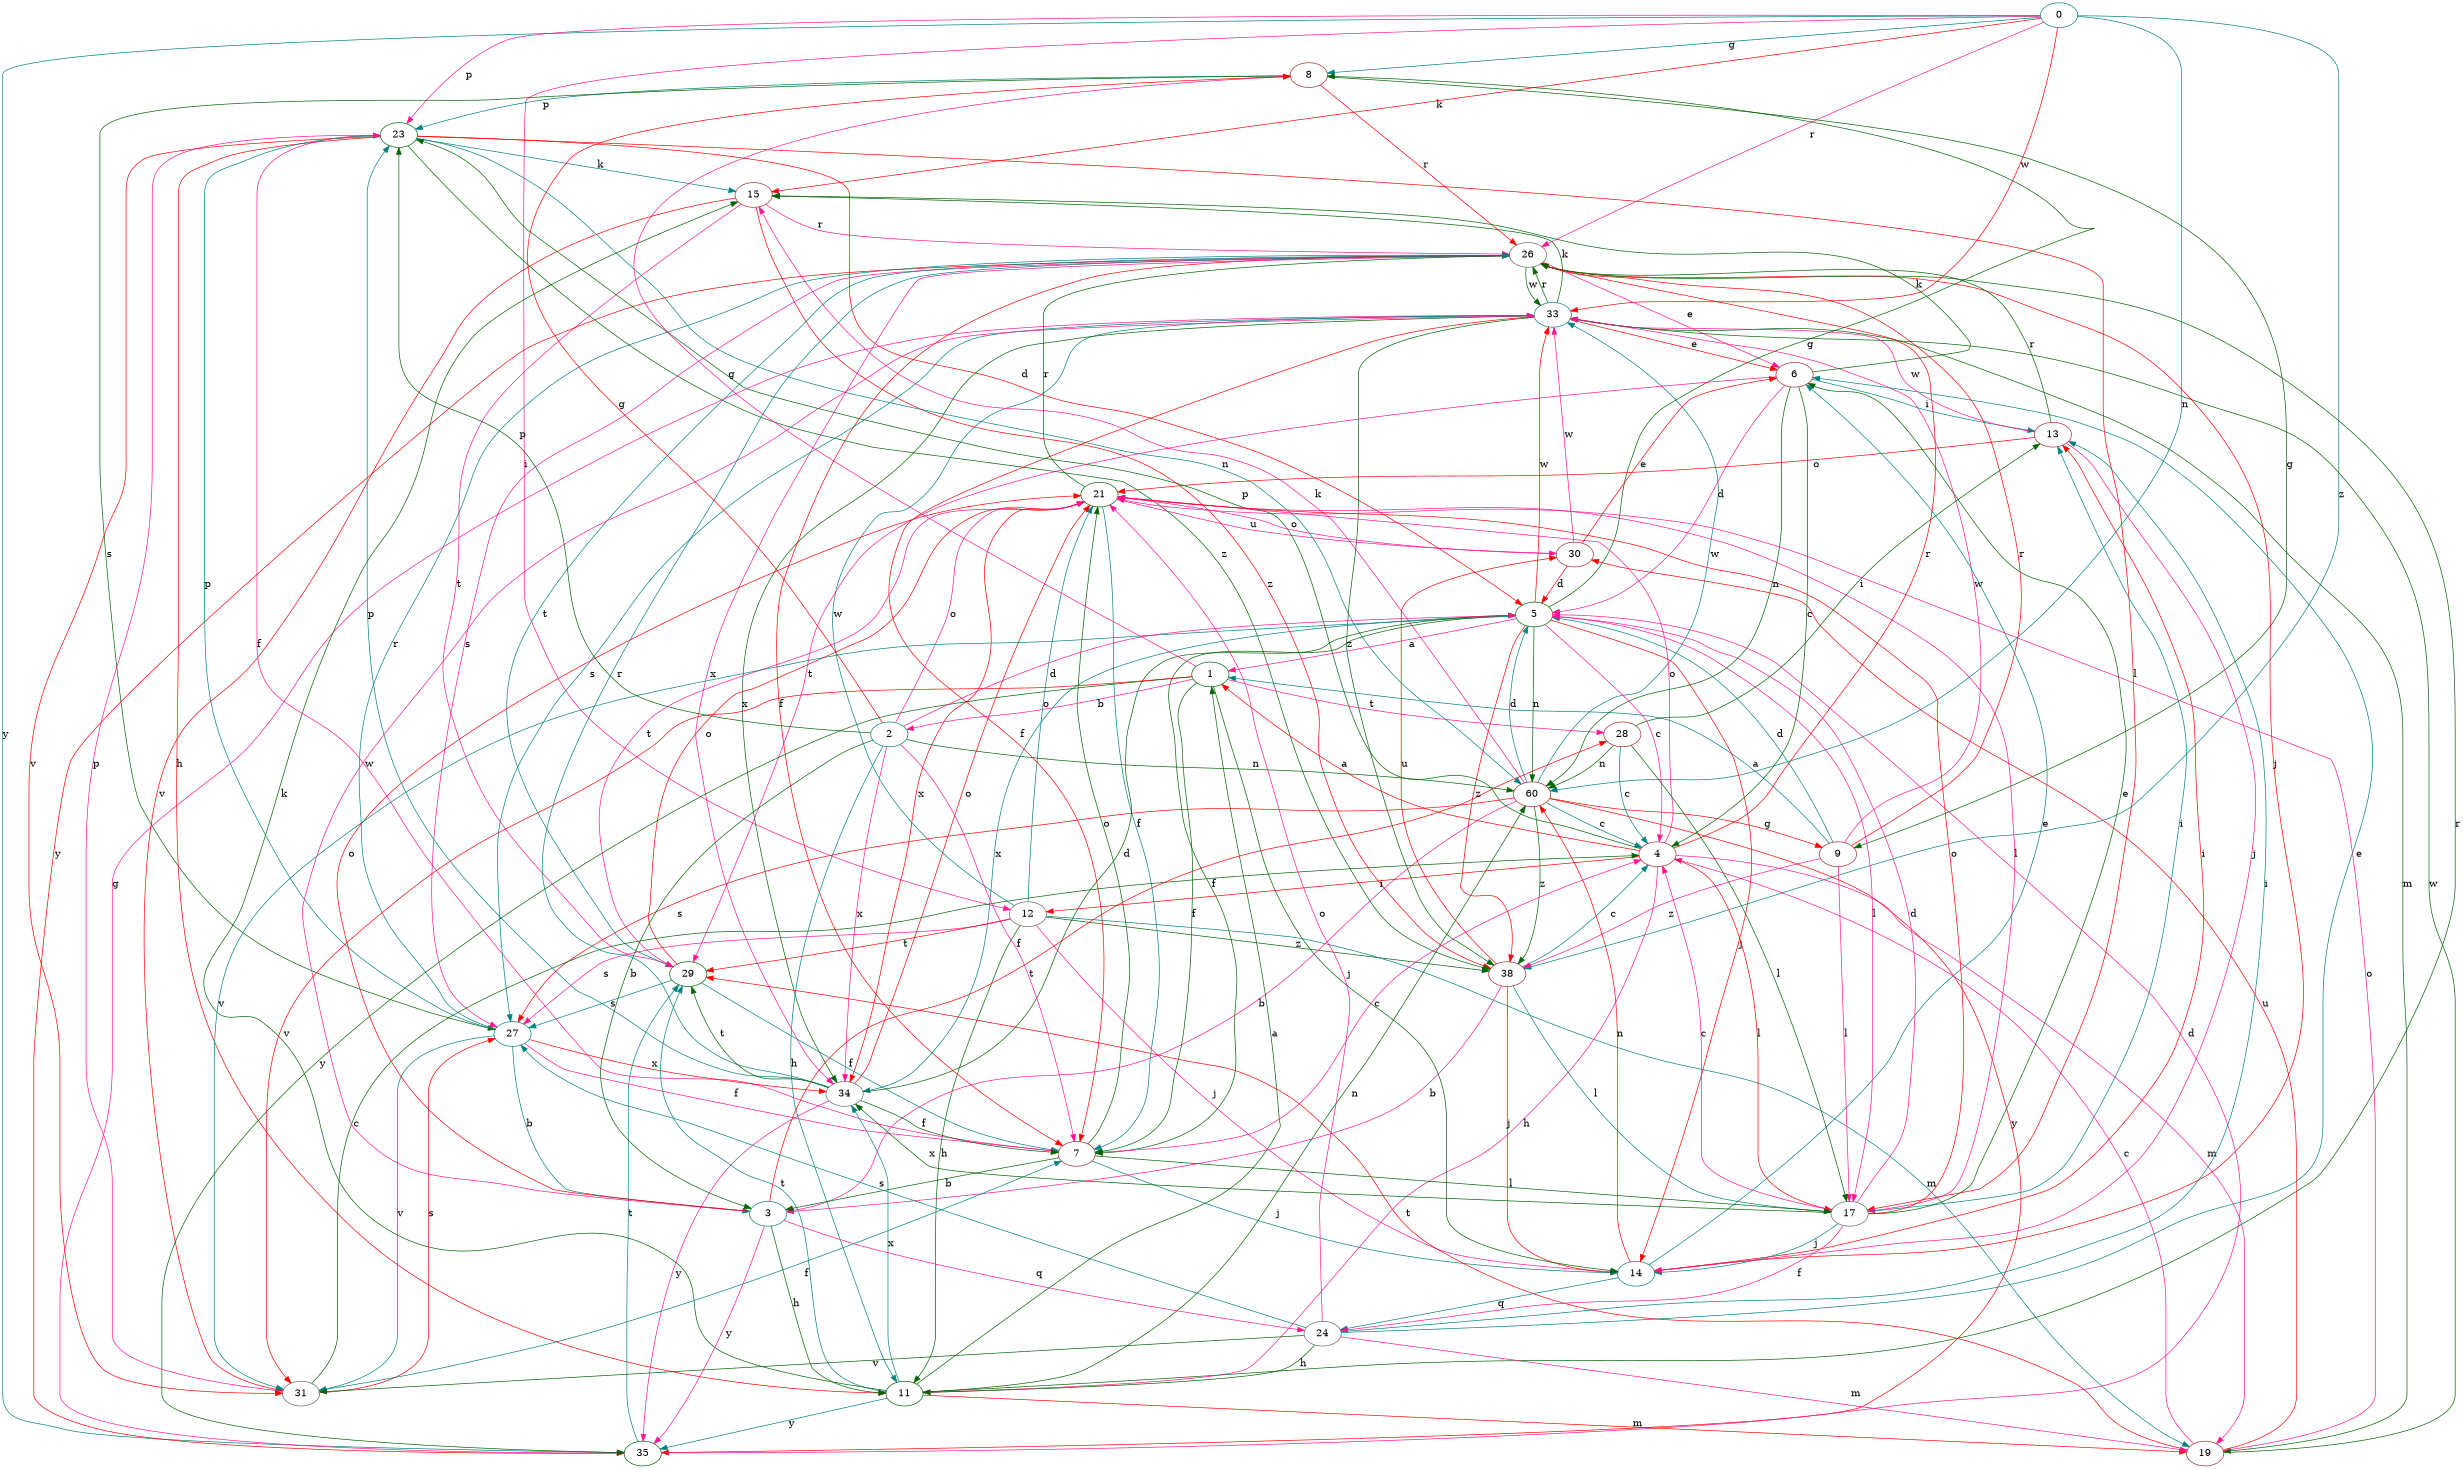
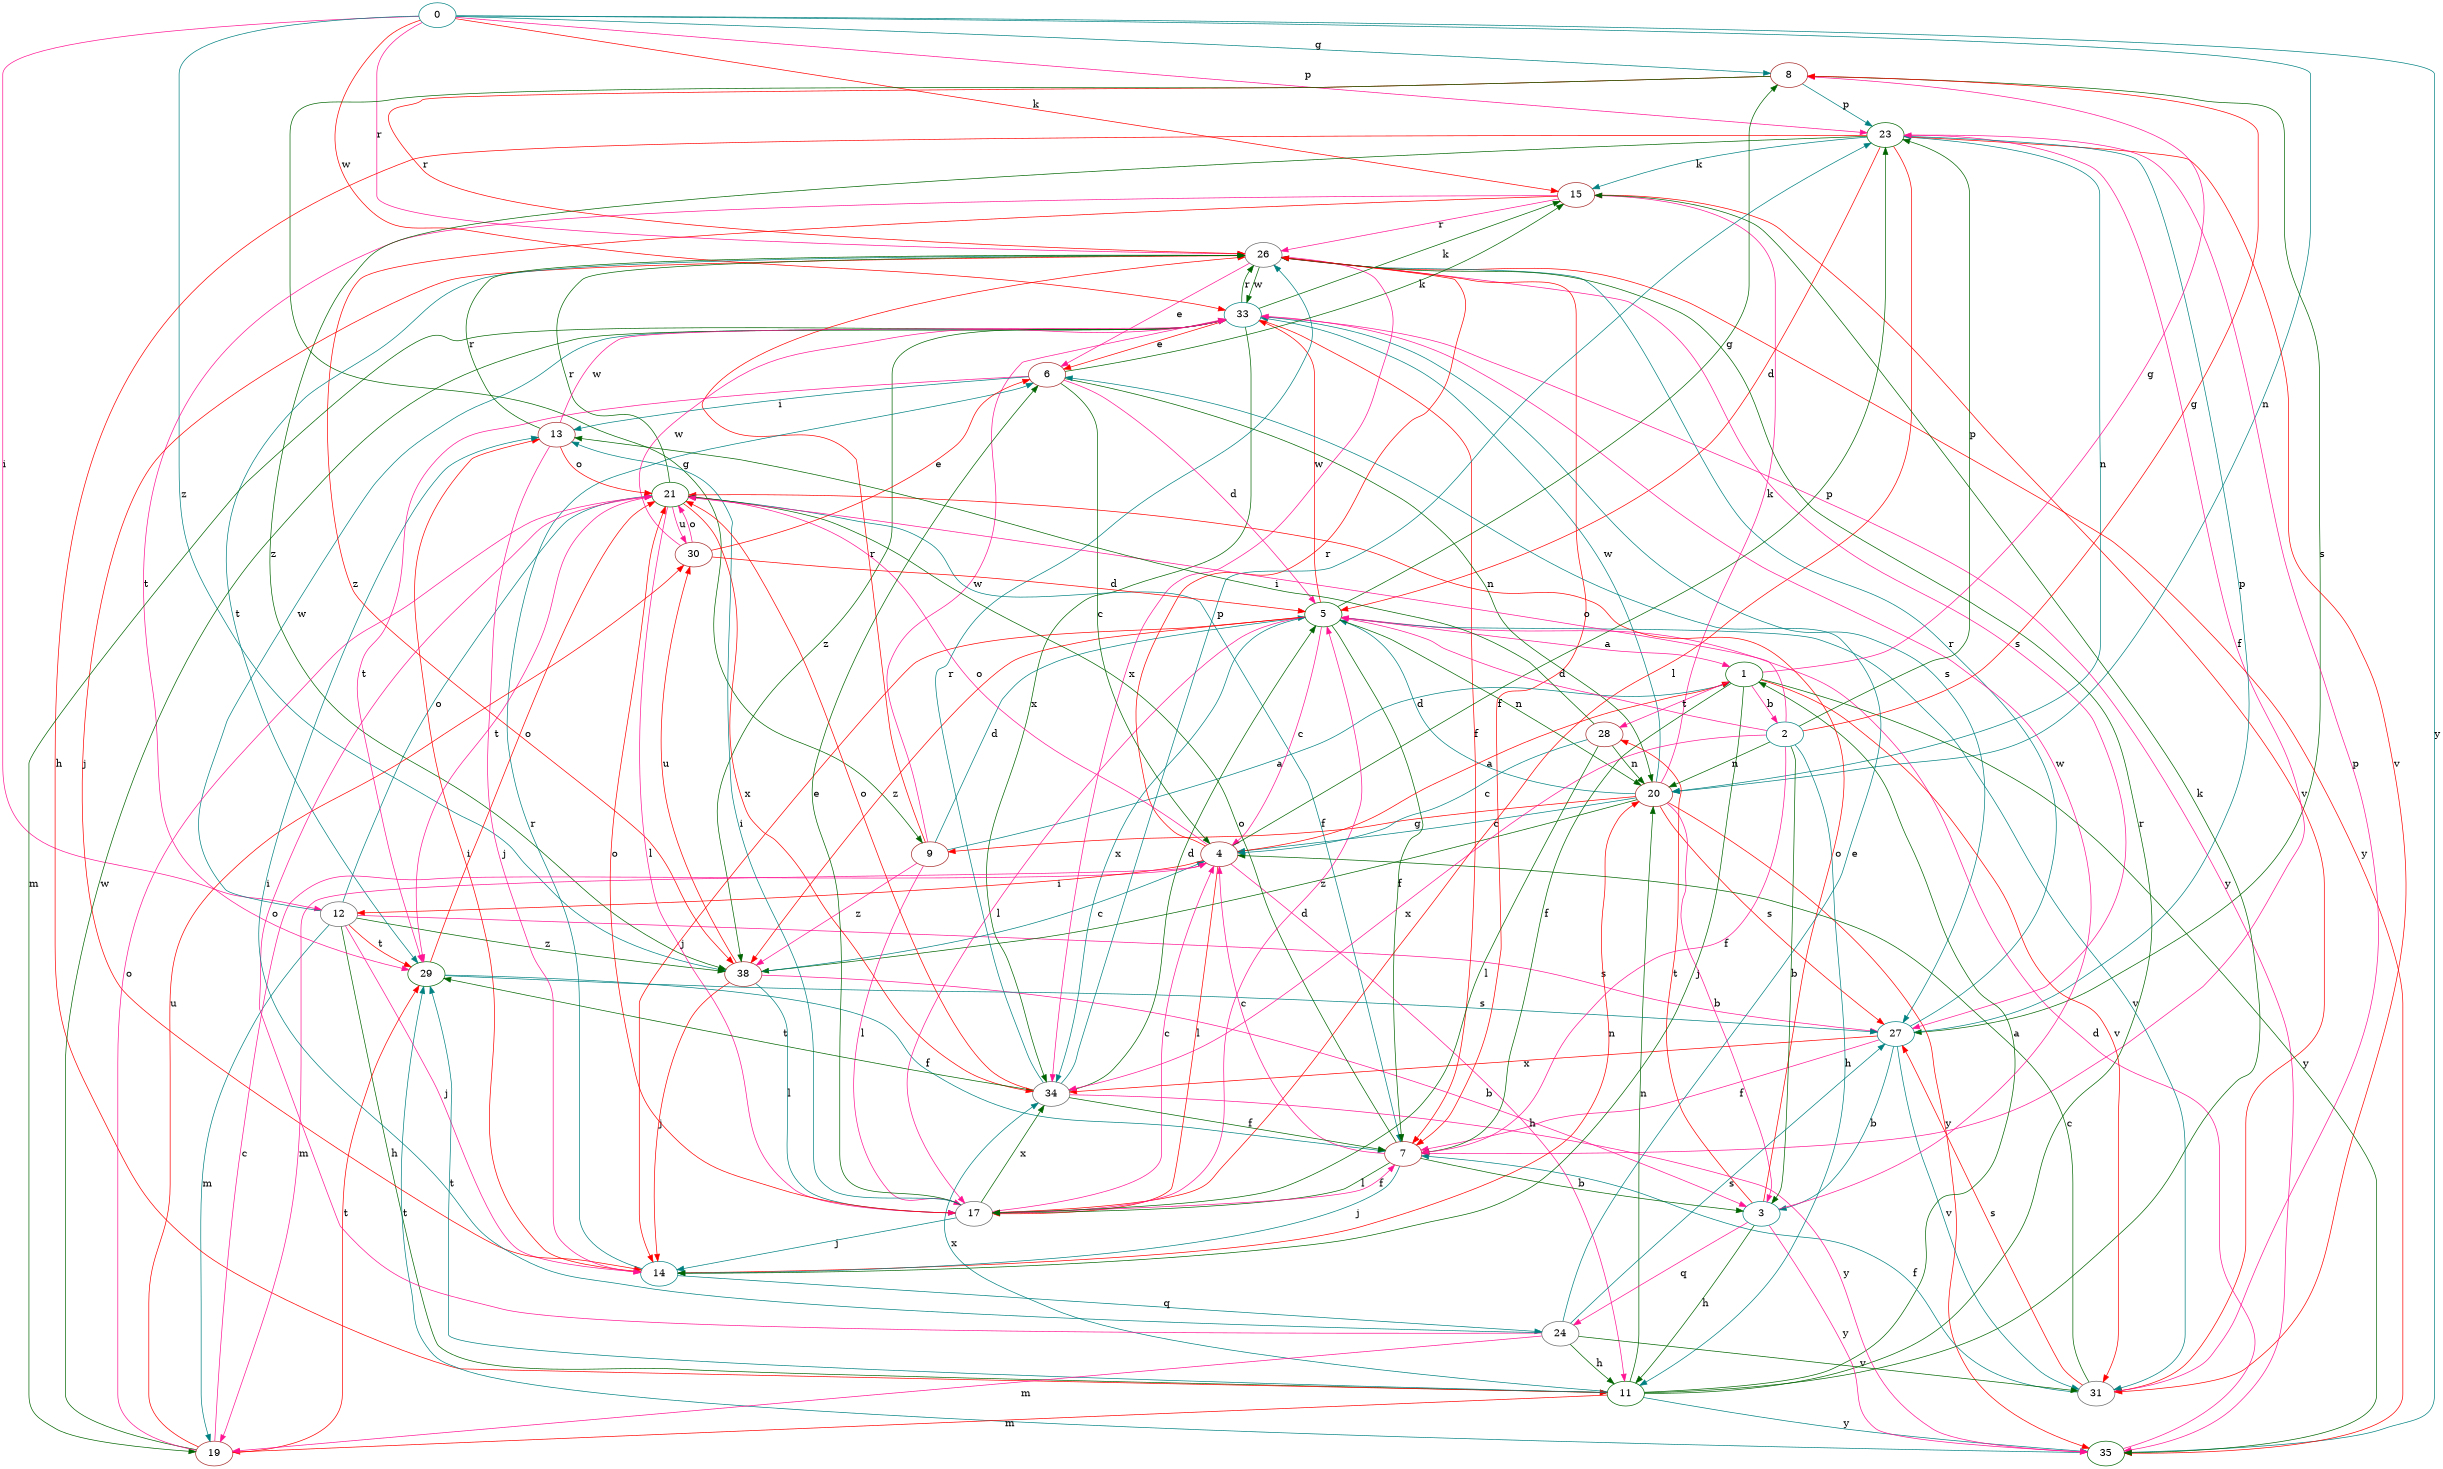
(1532, 794) -> (1654, 794)
(2046, 824) -> (533, 824)
(116, 884) -> (2228, 884)
(1605, 1302) -> (1195, 1205)
